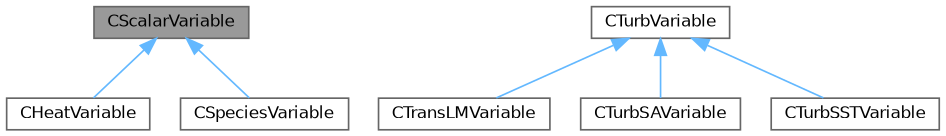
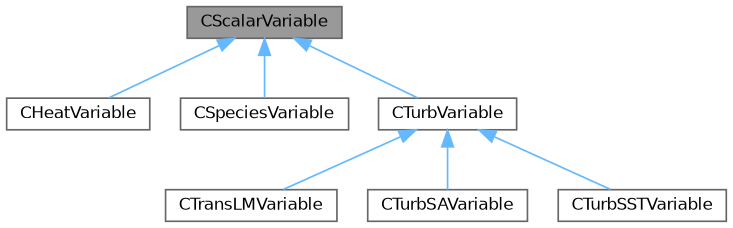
none -> (363, 72)
